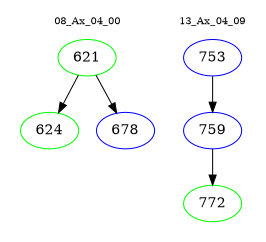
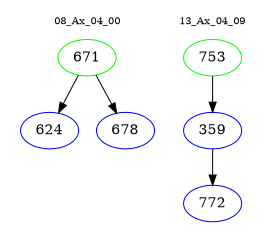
(87, 58) -> (87, 58)
(213, 58) -> (213, 58)
(50, 131) -> (50, 131)
(213, 131) -> (213, 131)
(213, 204) -> (213, 204)
